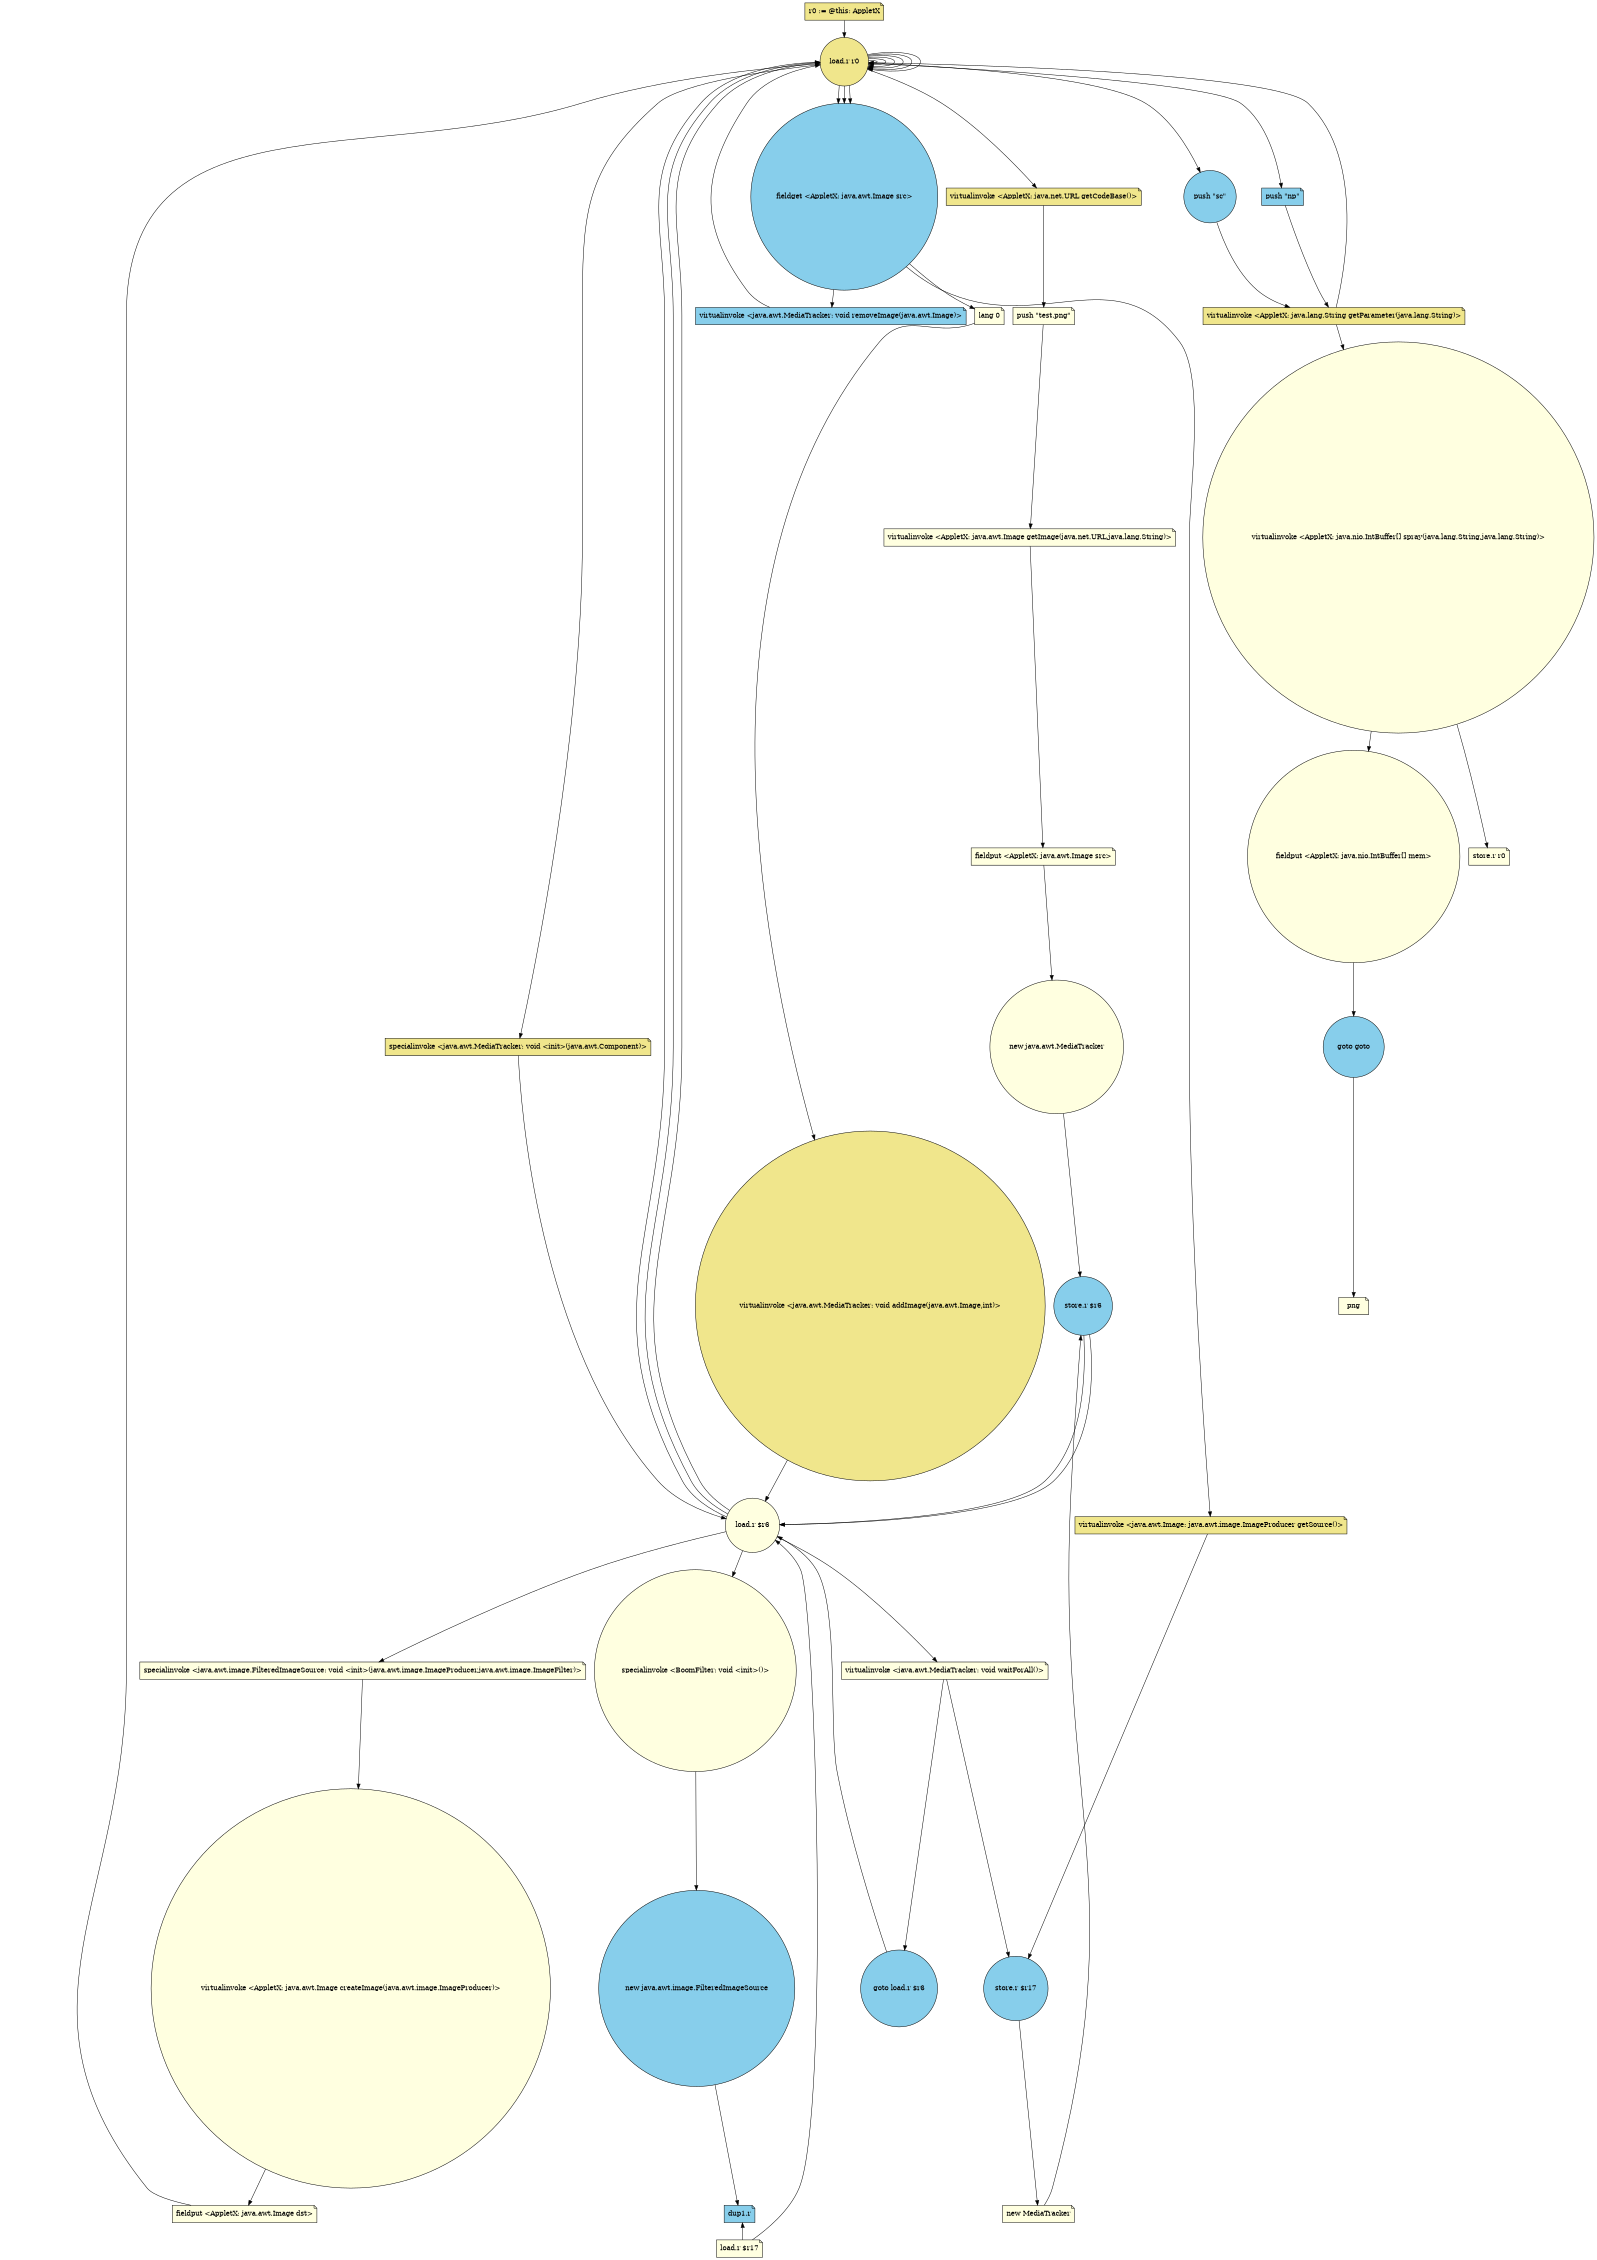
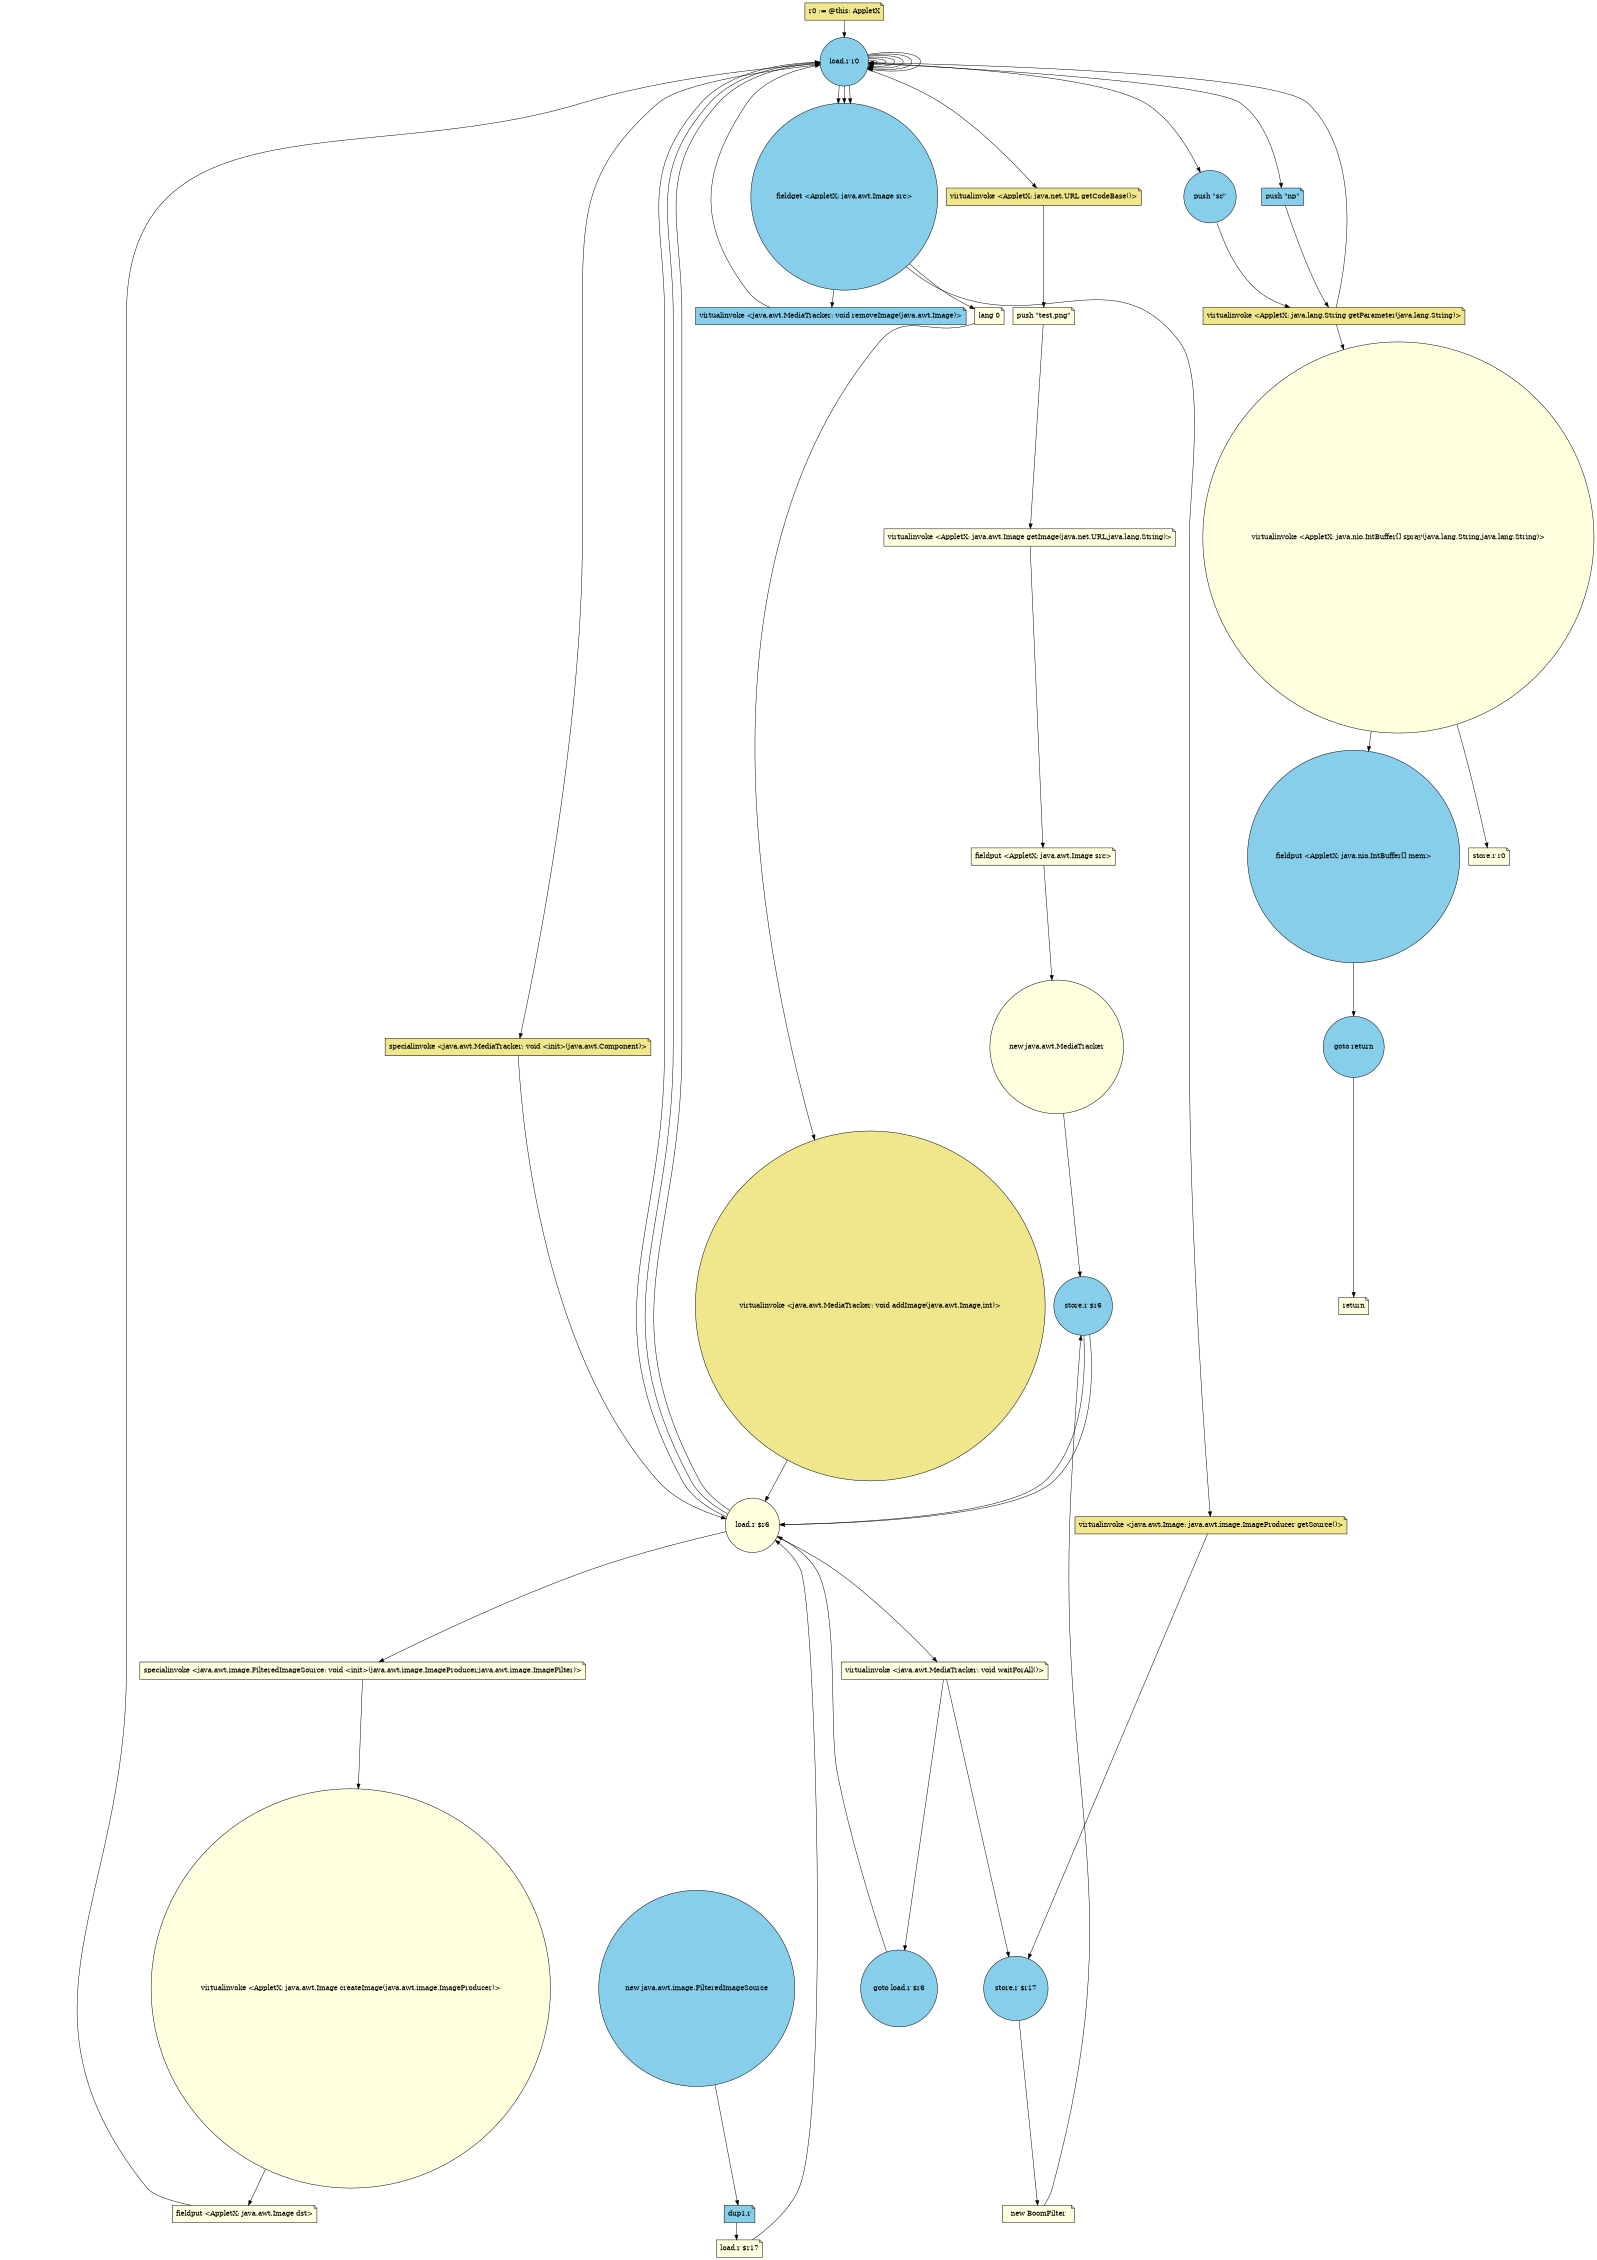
(844, 62) -> (844, 62)
(1354, 857) -> (1354, 857)
(1354, 1047) -> (1354, 1047)
(1354, 1306) -> (1354, 1306)
(695, 1671) -> none
(1038, 2214) -> (1038, 2214)
(743, 2234) -> (736, 2229)
